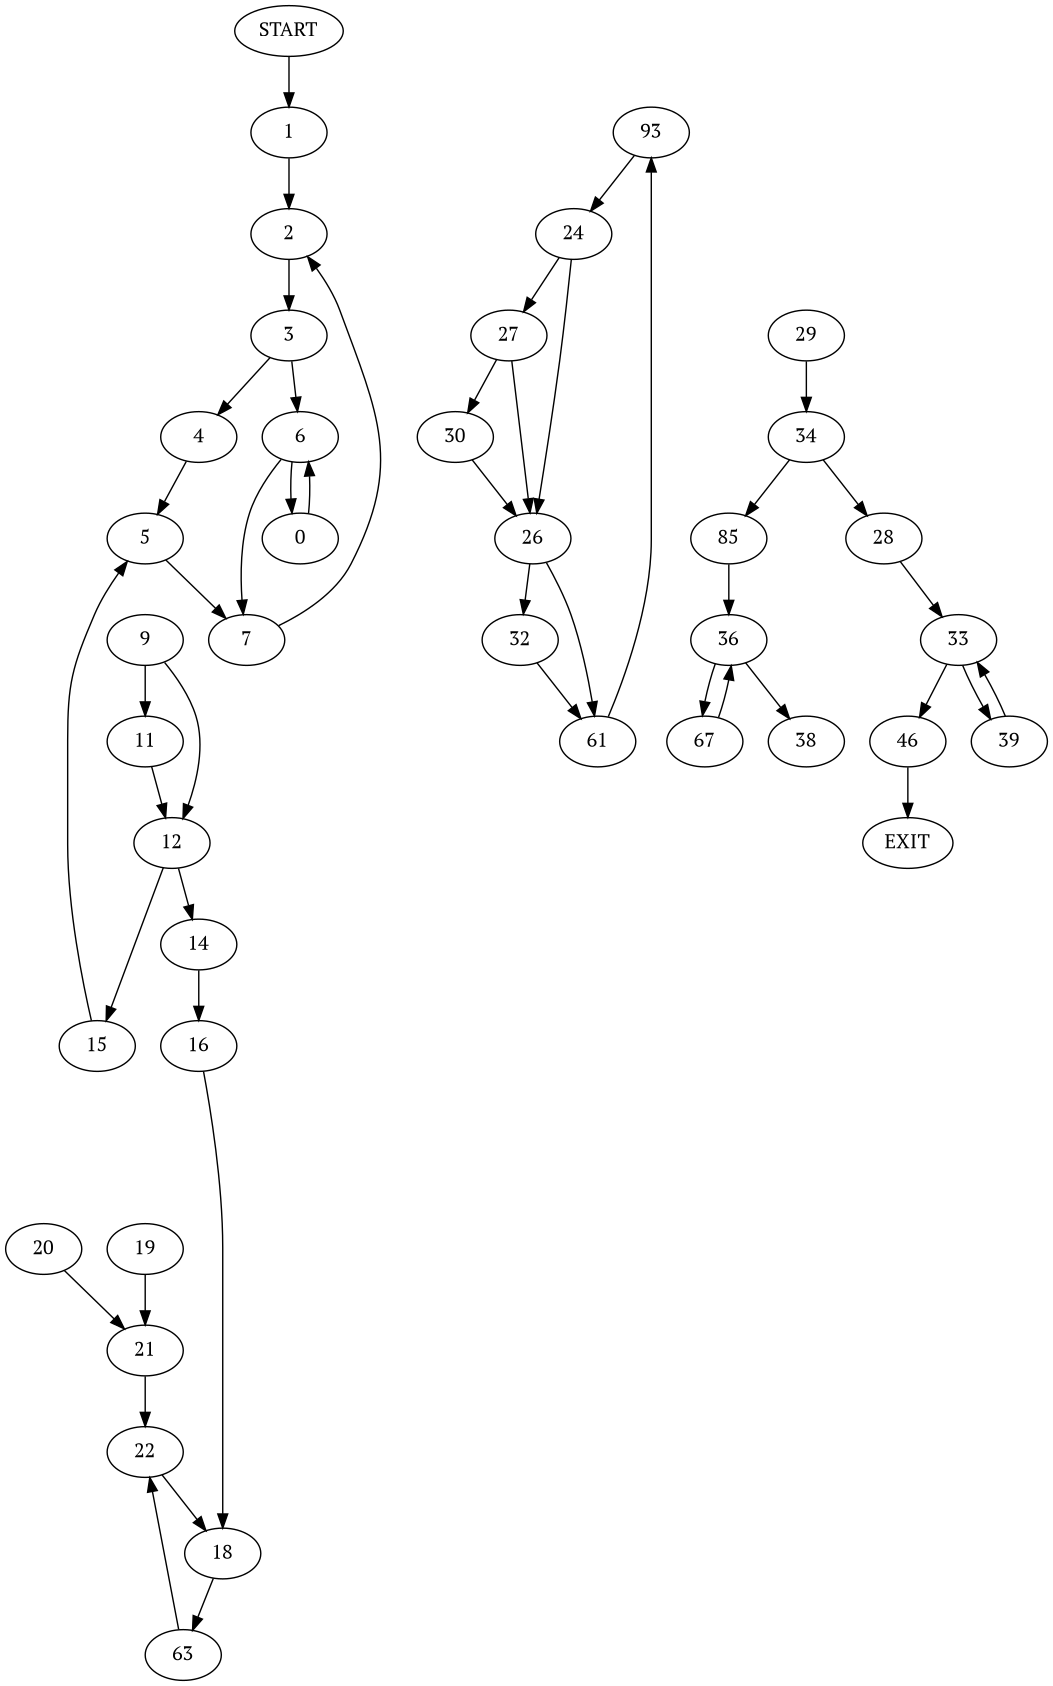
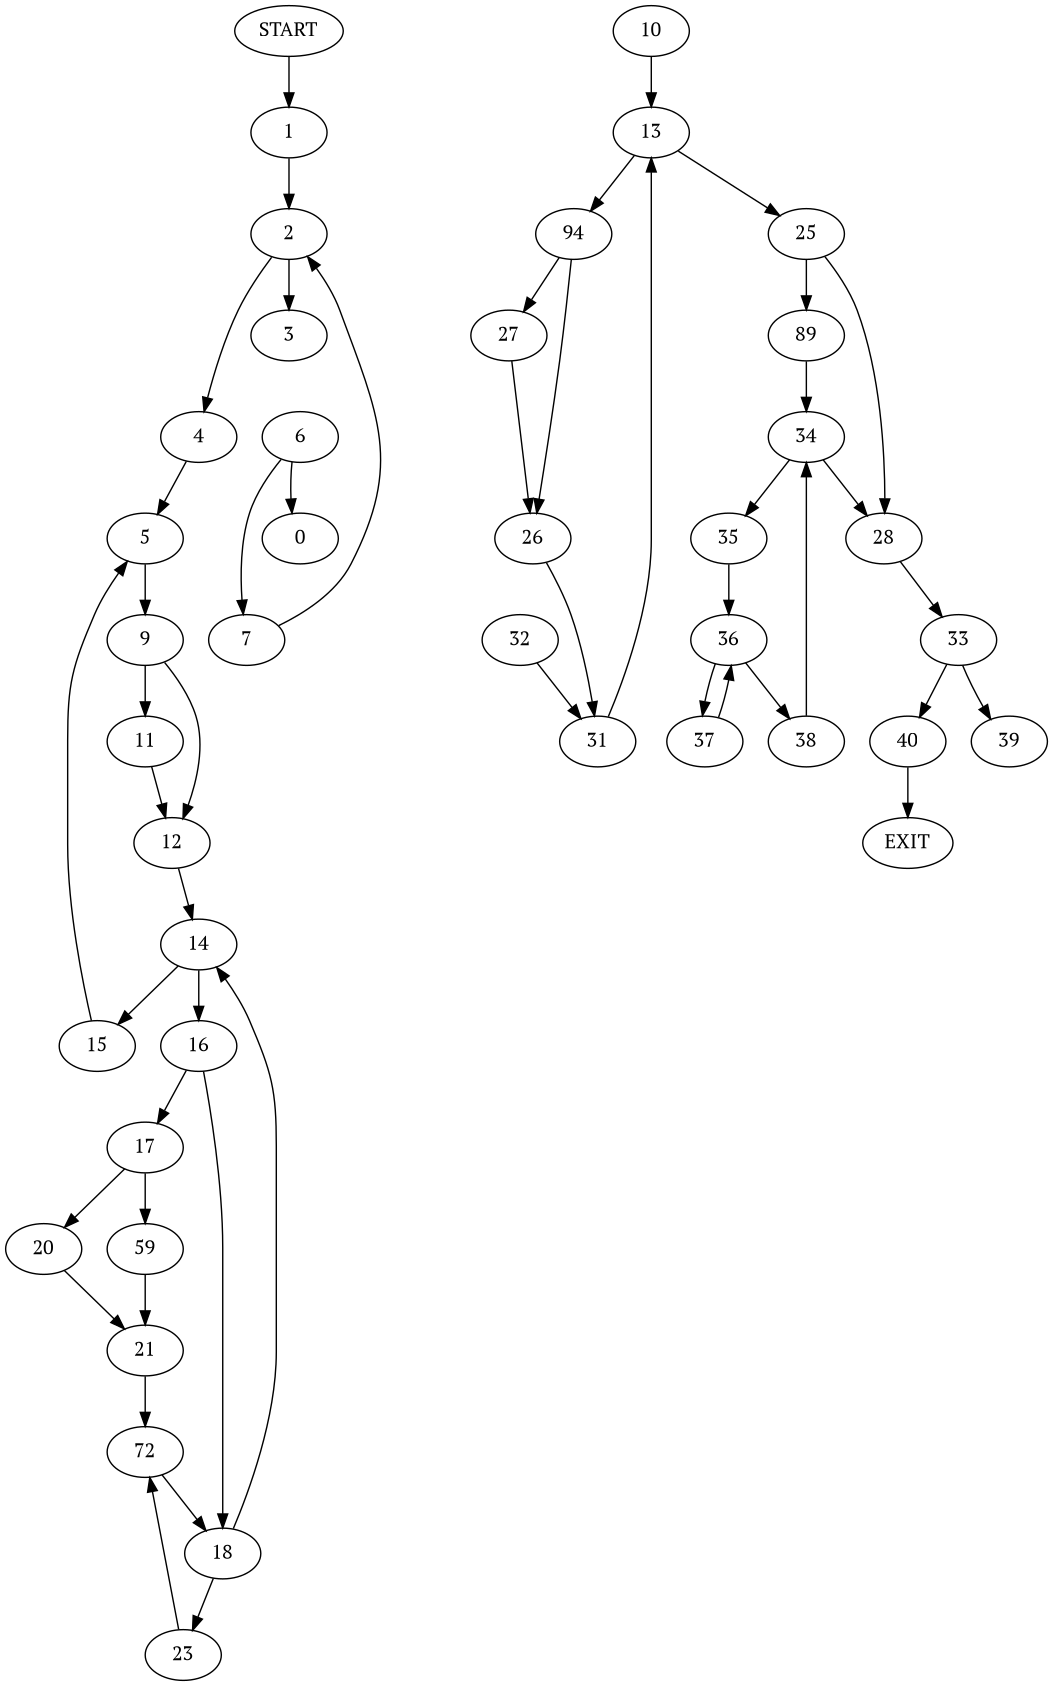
none -> (651, 31)
(651, 133) -> (651, 133)
(574, 234) -> (574, 234)
none -> (806, 234)
(806, 336) -> (806, 336)
(294, 379) -> none
(249, 381) -> (232, 324)
(455, 437) -> none
(310, 495) -> none
(729, 539) -> (729, 539)
(527, 582) -> none
(191, 584) -> (145, 582)
none -> (806, 596)
(996, 695) -> none
(598, 742) -> (598, 742)
(705, 742) -> (705, 742)
(908, 742) -> (908, 742)
(137, 938) -> (153, 990)
none -> (145, 1148)
(145, 1249) -> (145, 1249)
none -> (276, 1252)
(145, 1452) -> (145, 1452)
(183, 1655) -> (183, 1655)
